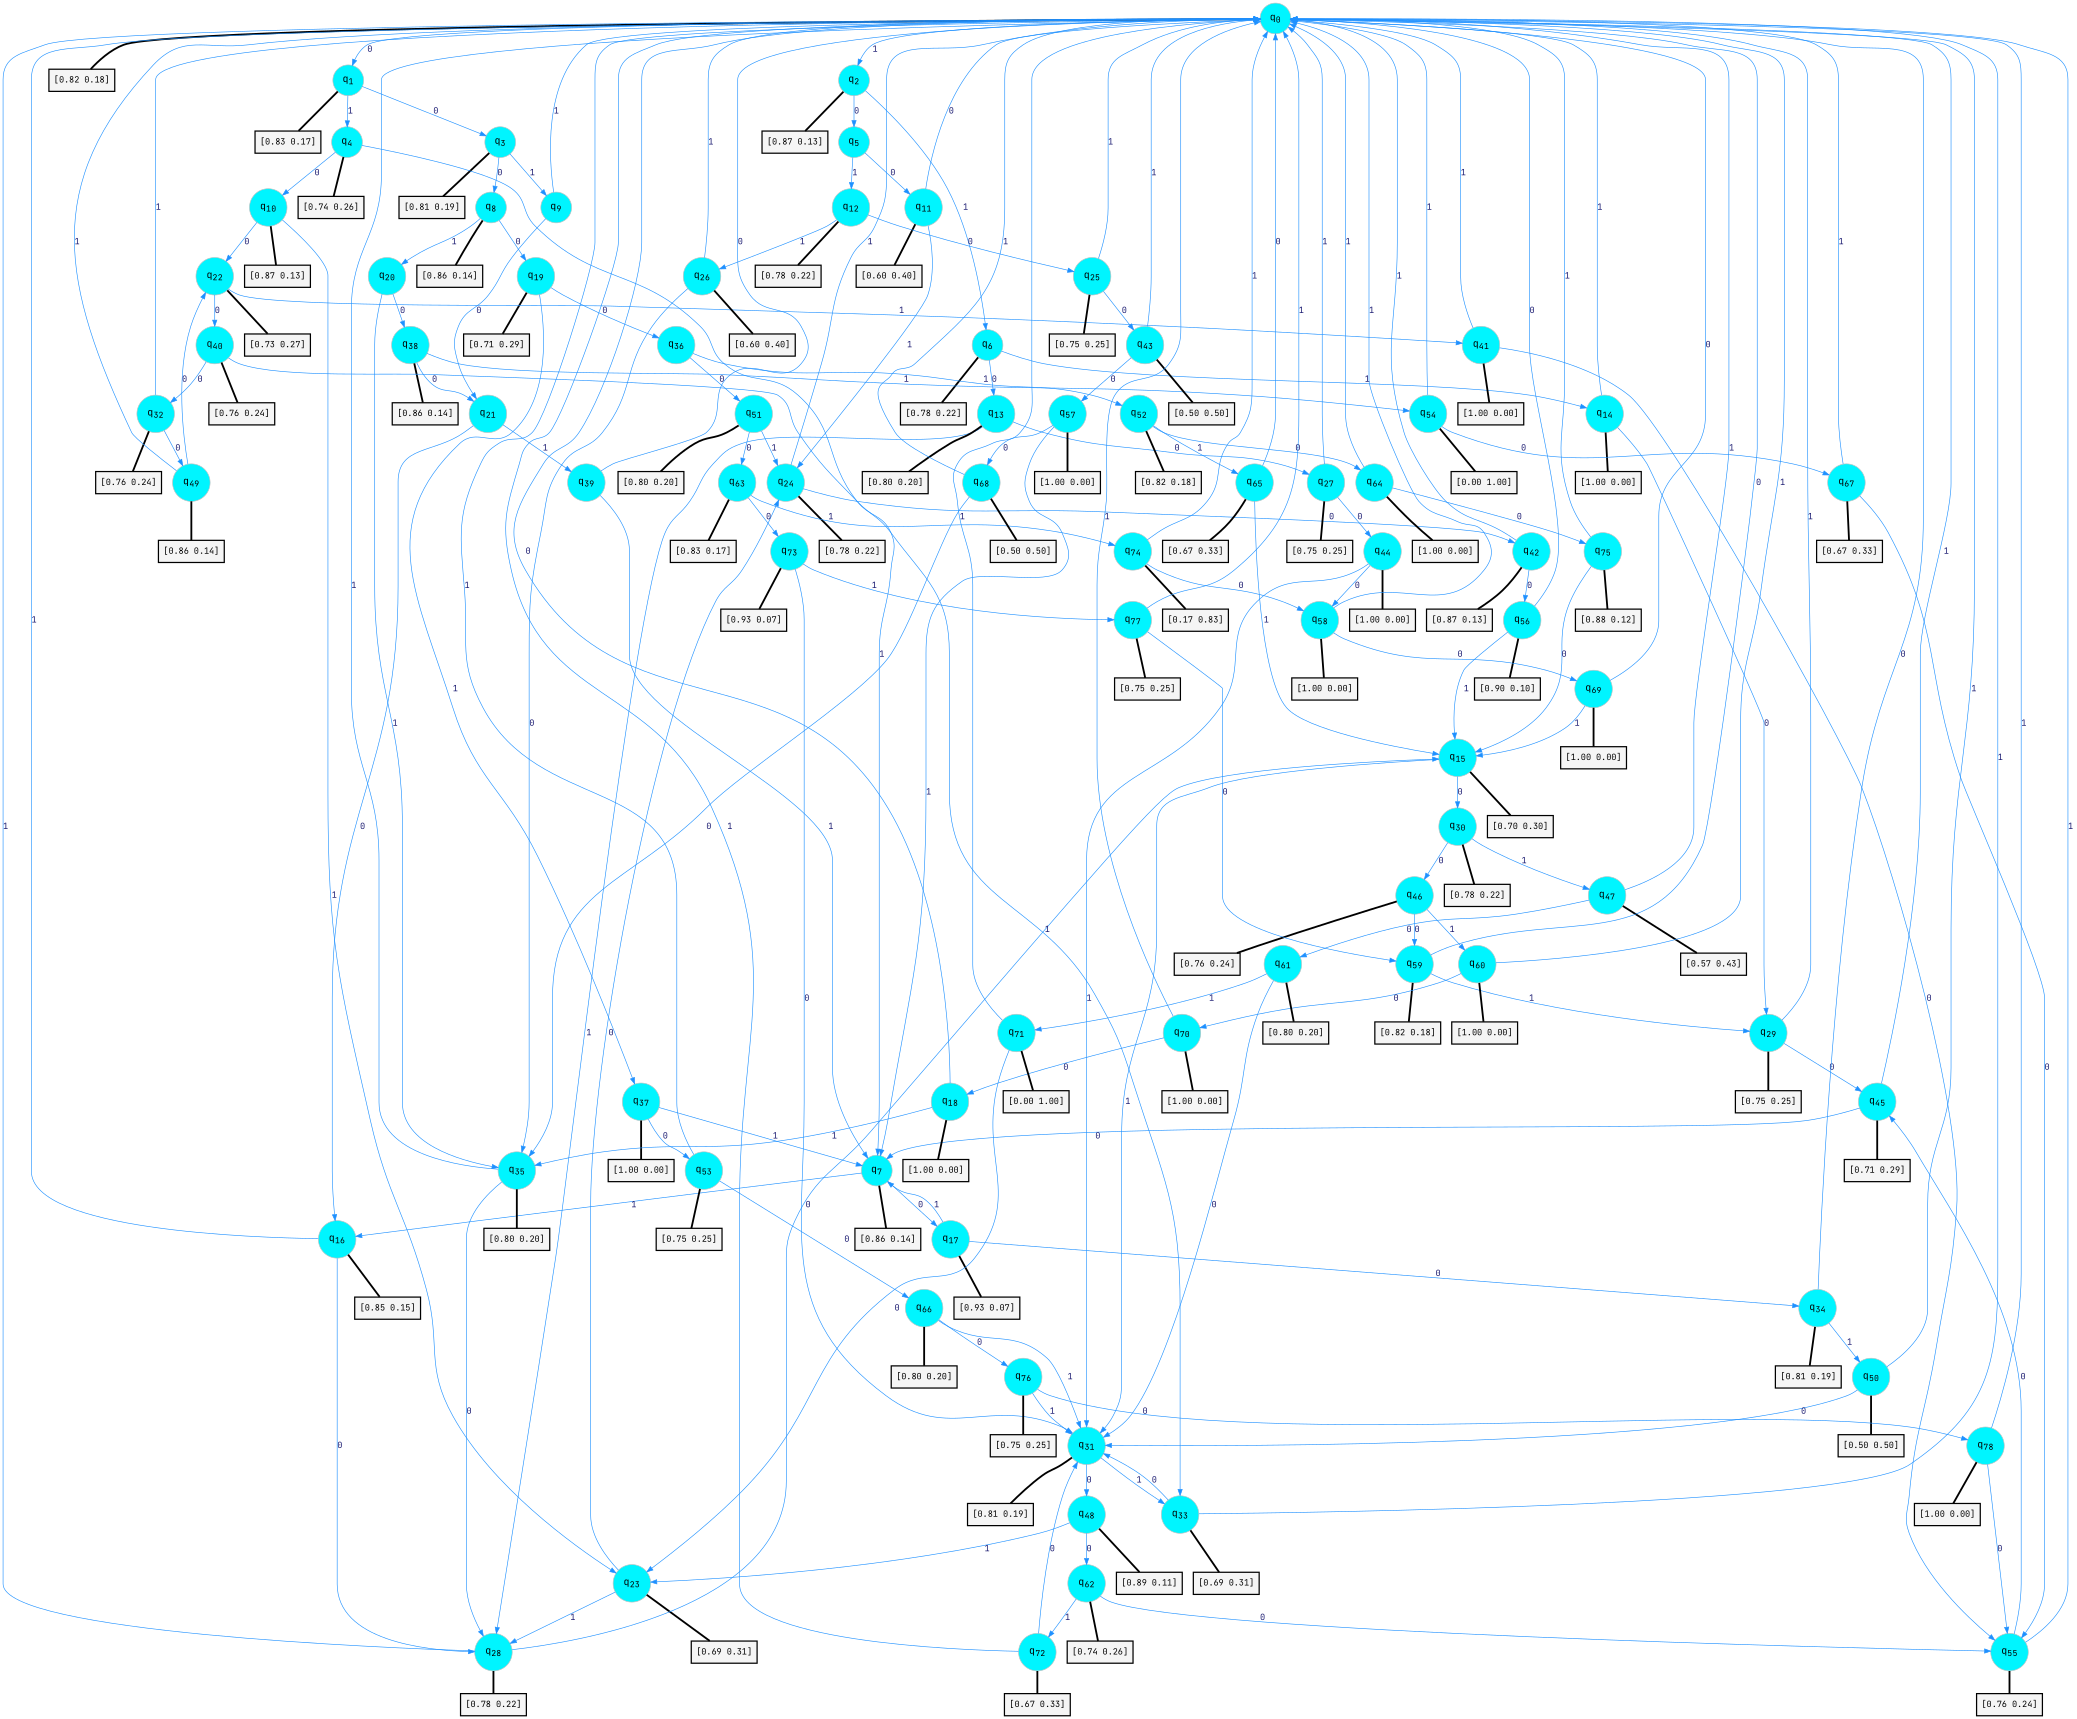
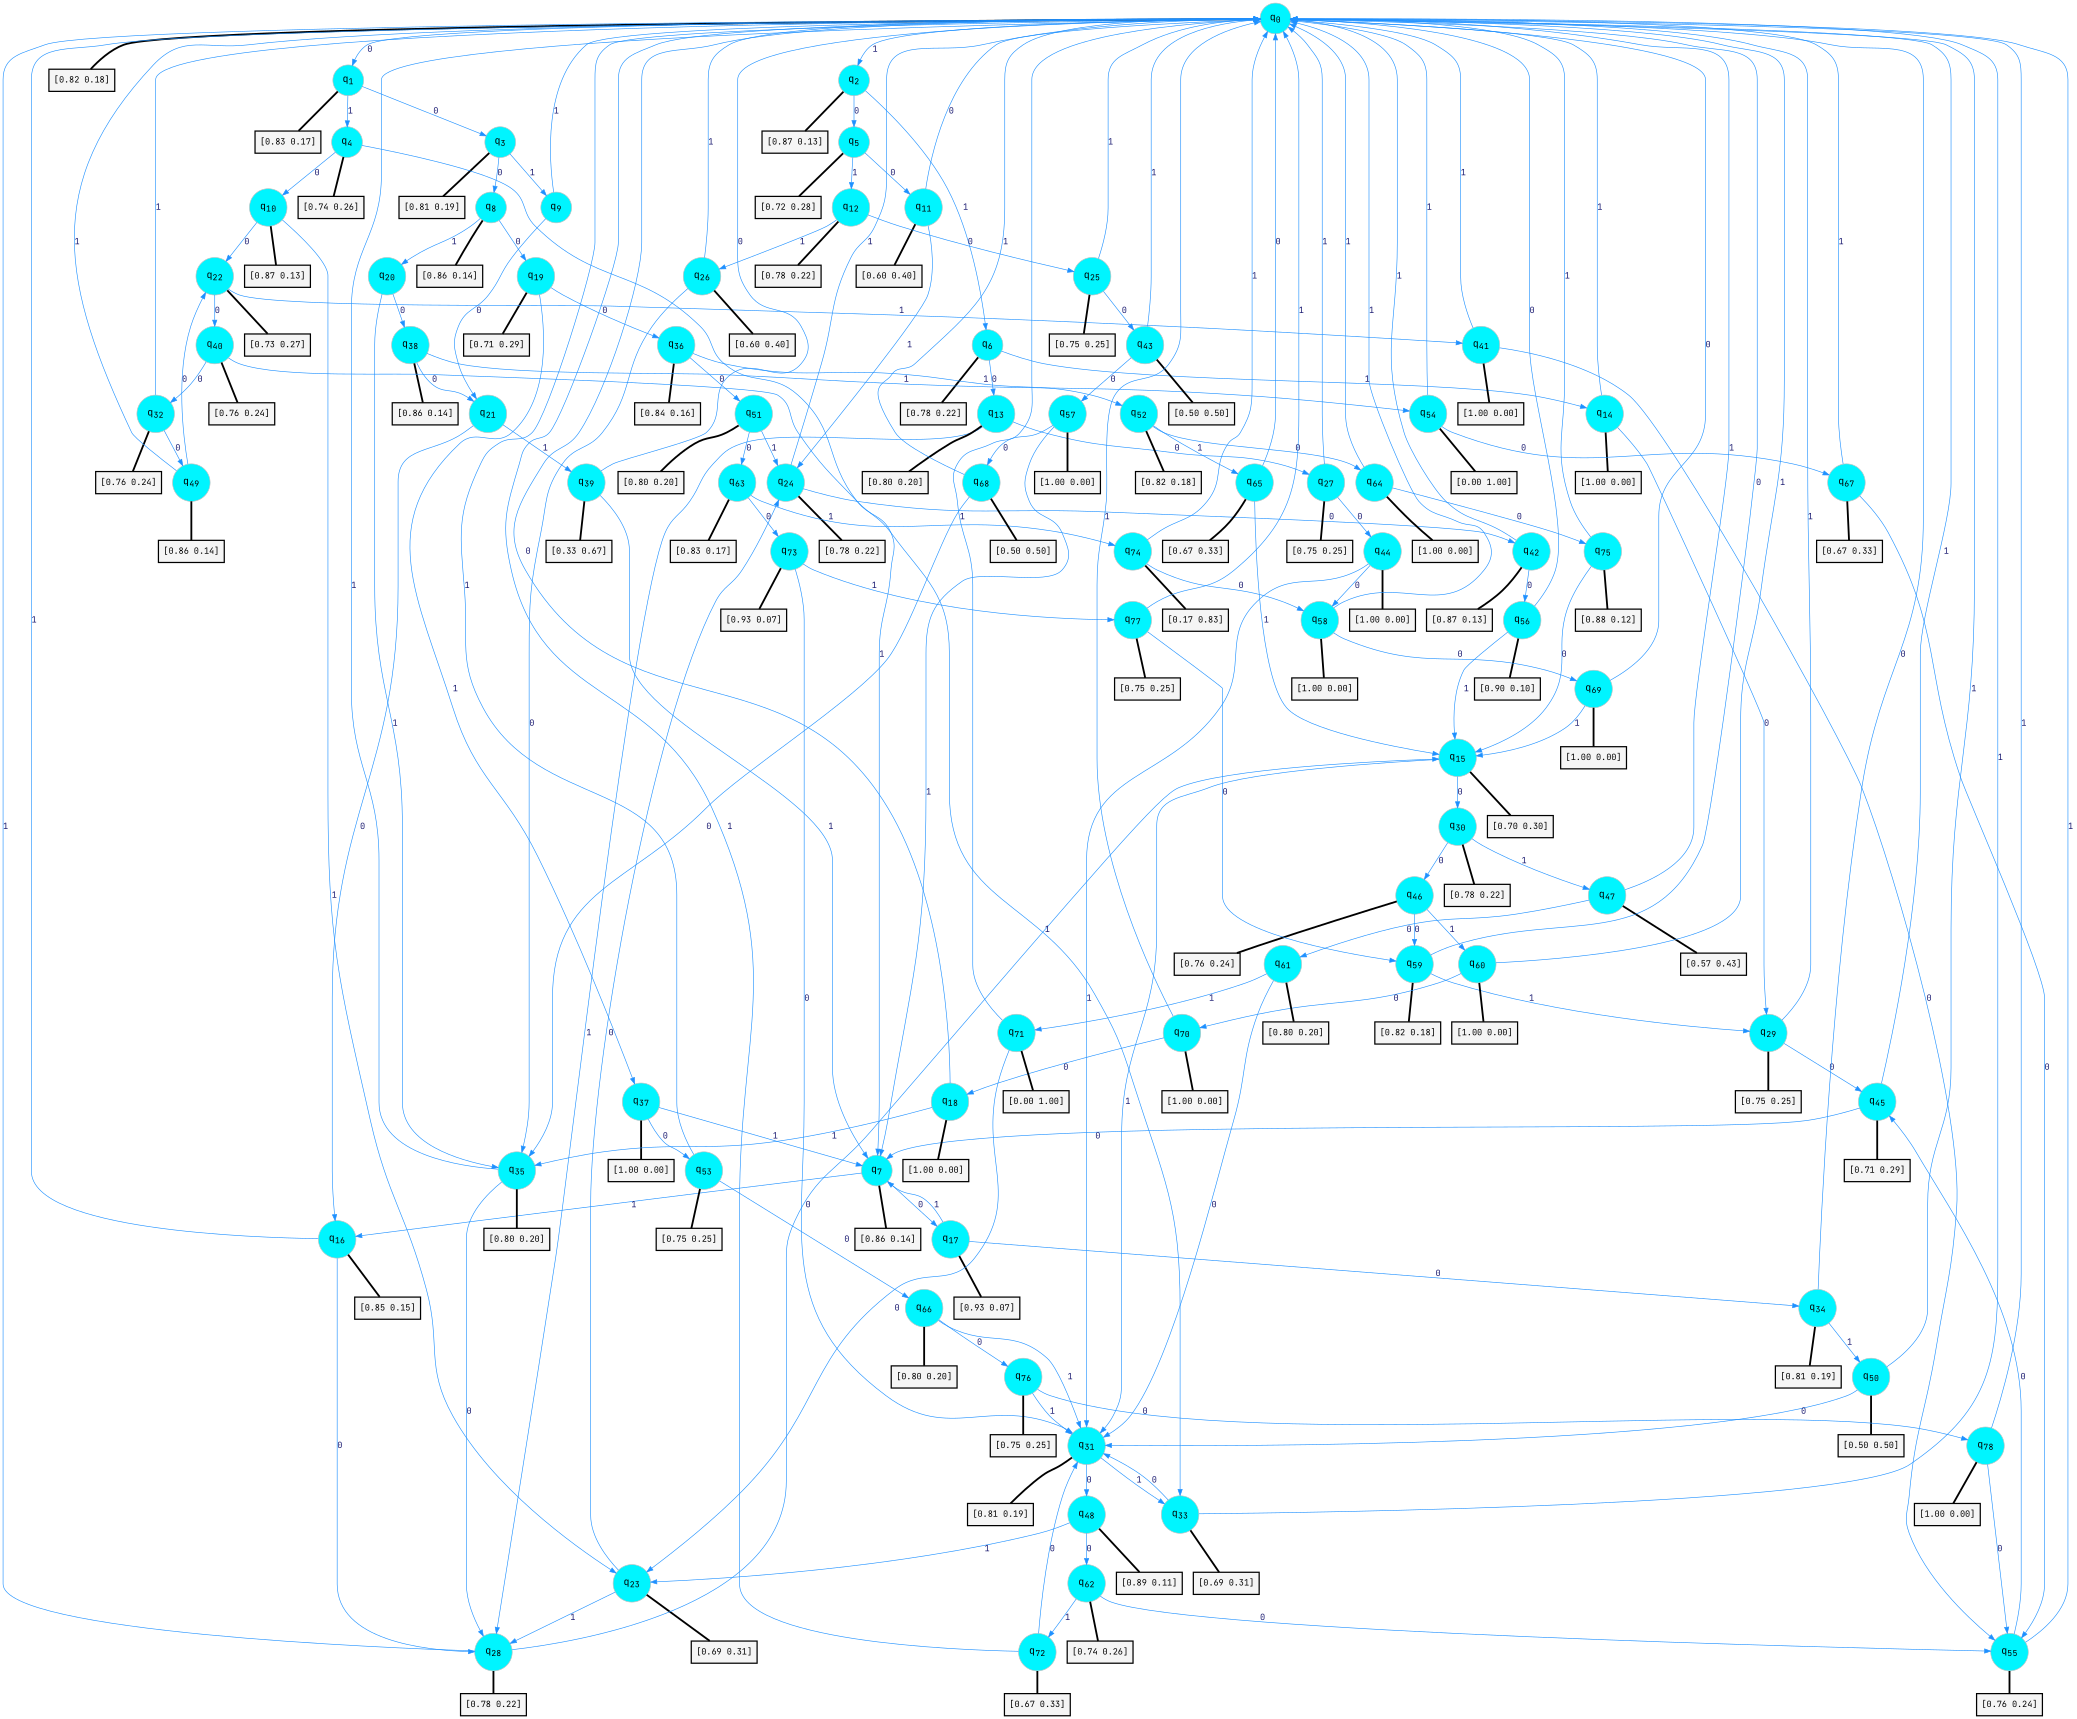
none -> (788, 207)
none -> (668, 414)
none -> (579, 551)
